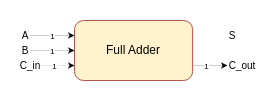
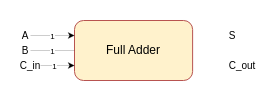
(68, 51) -> (70, 51)
(56, 66) -> (56, 66)
(206, 66) -> none
